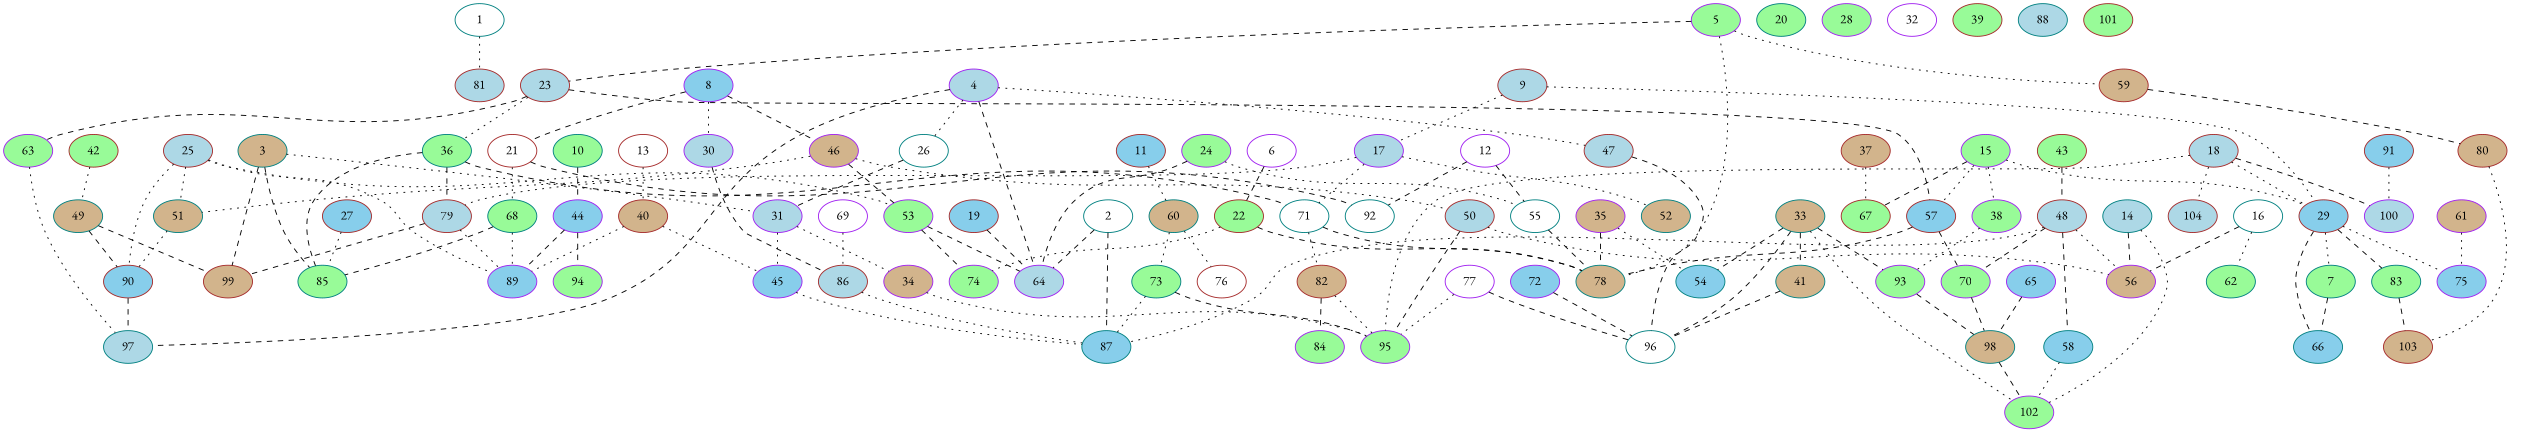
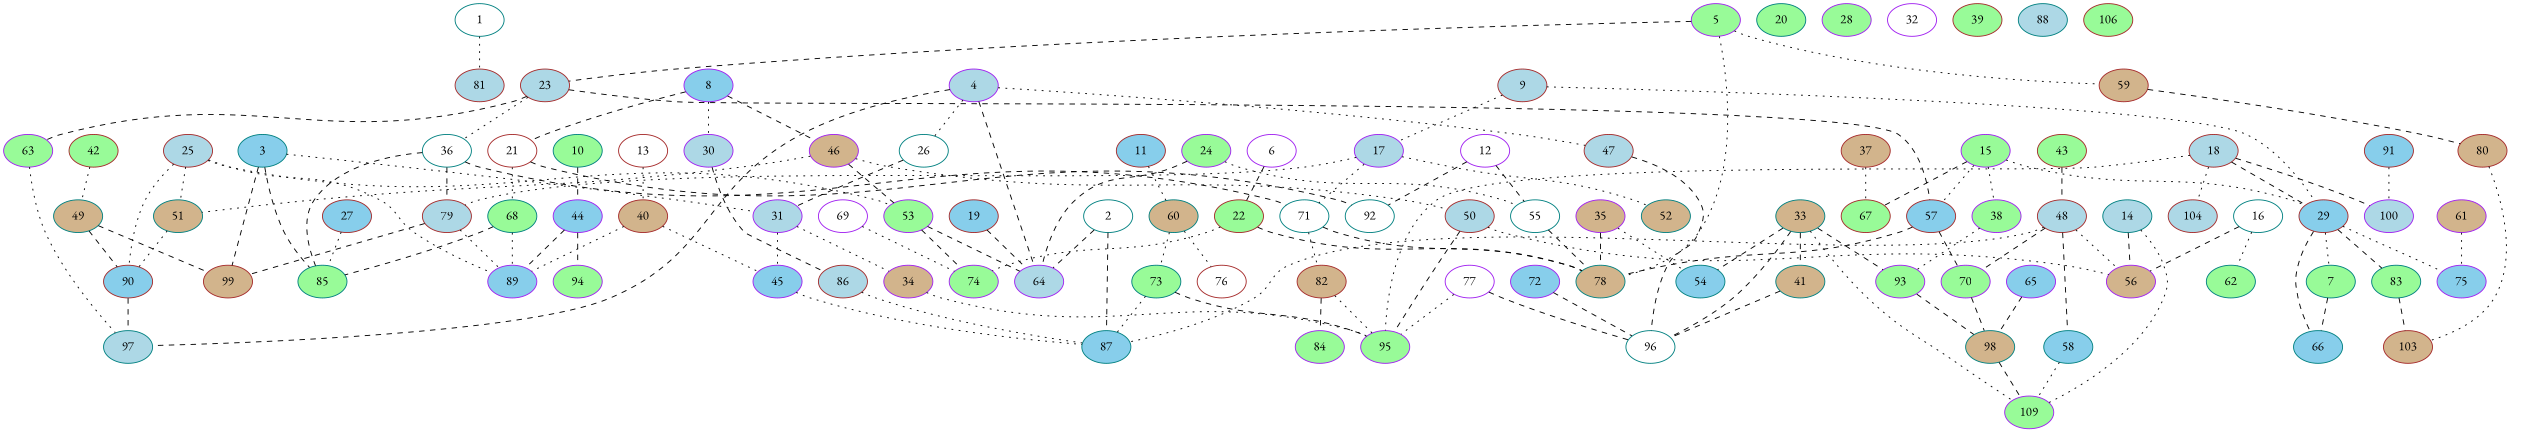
(2108, 20) -> (2108, 20)
(263, 151) -> (263, 151)
(447, 151) -> (447, 151)
(2269, 183) -> (2269, 183)
(843, 243) -> (908, 249)
(2029, 412) -> (2029, 412)
